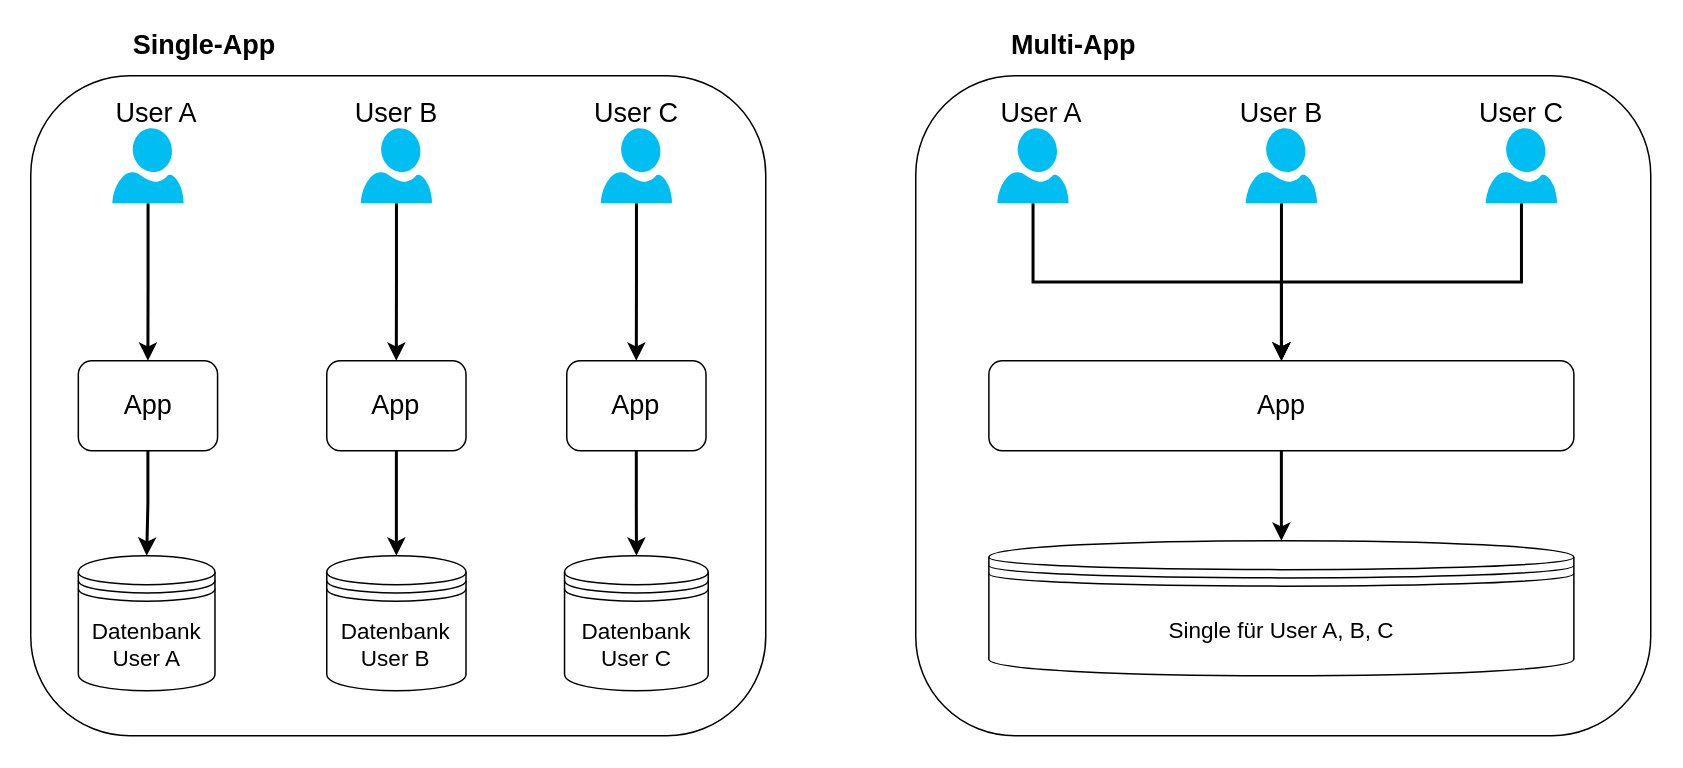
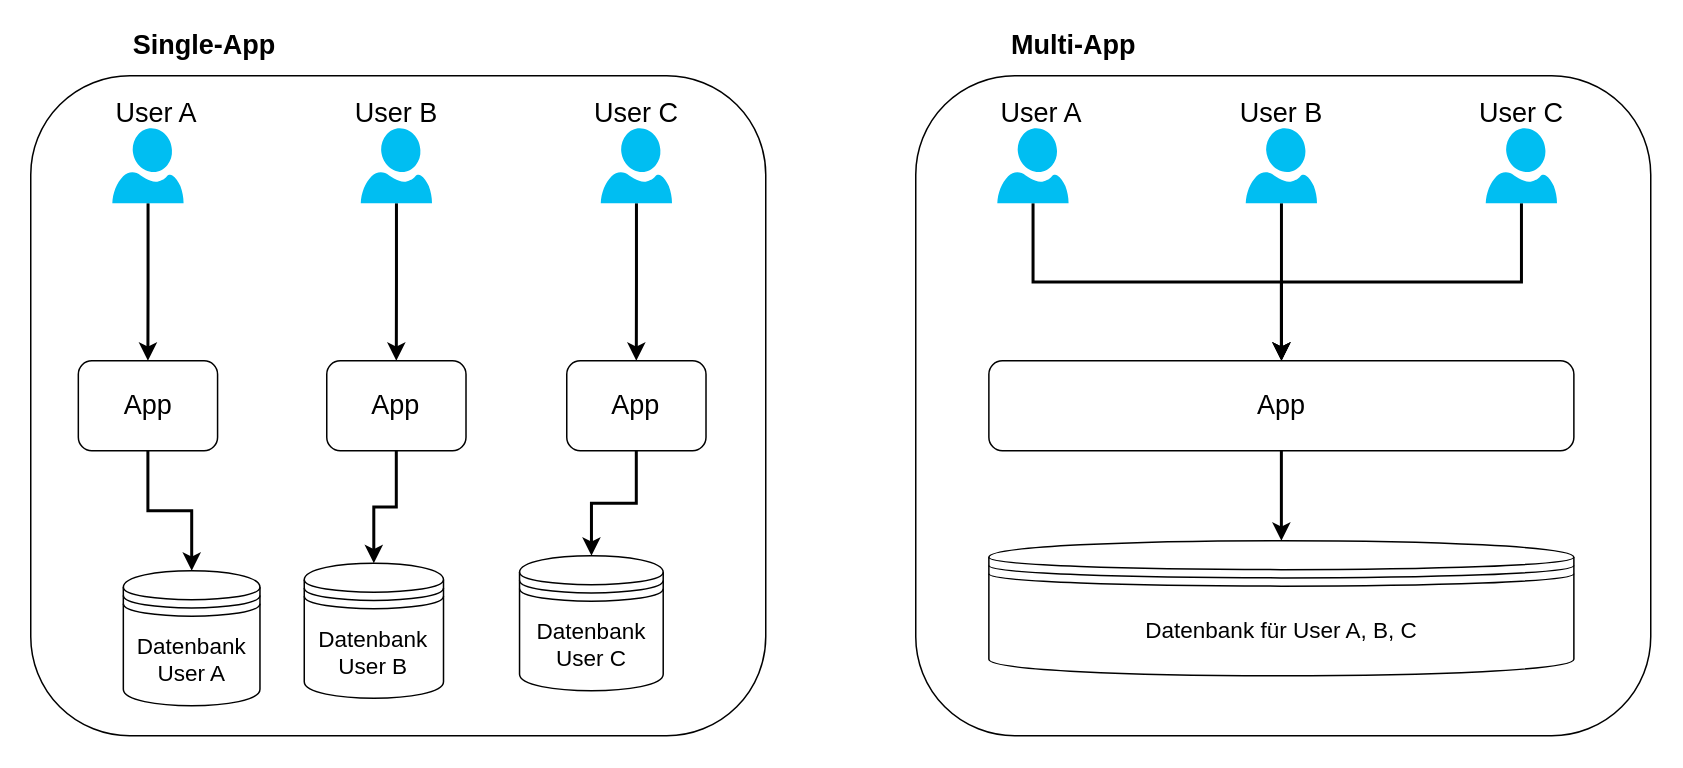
(147, 623) -> (192, 638)
(396, 623) -> (374, 631)
(636, 623) -> (591, 623)
(1282, 629) -> (1282, 629)
